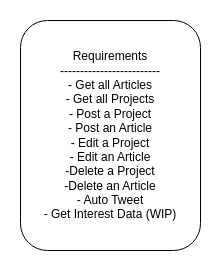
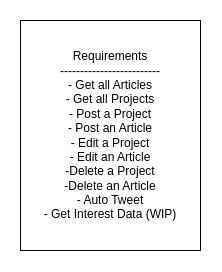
(111, 136) -> (111, 136)
